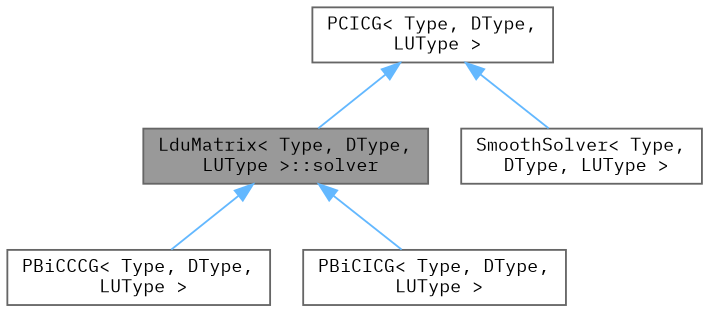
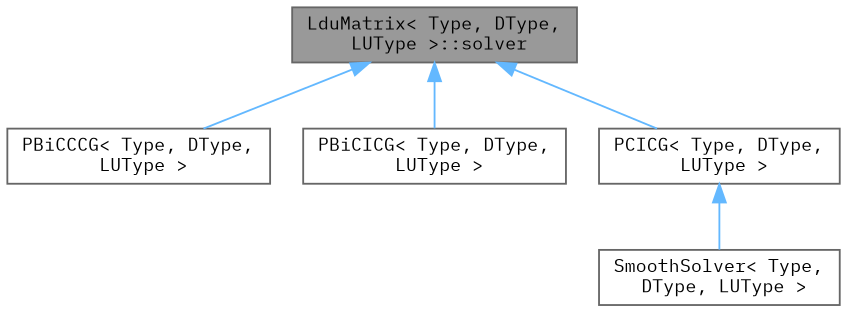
(352, 101) -> (586, 99)
